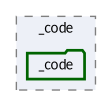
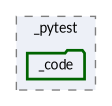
(56, 29) -> (56, 29)
